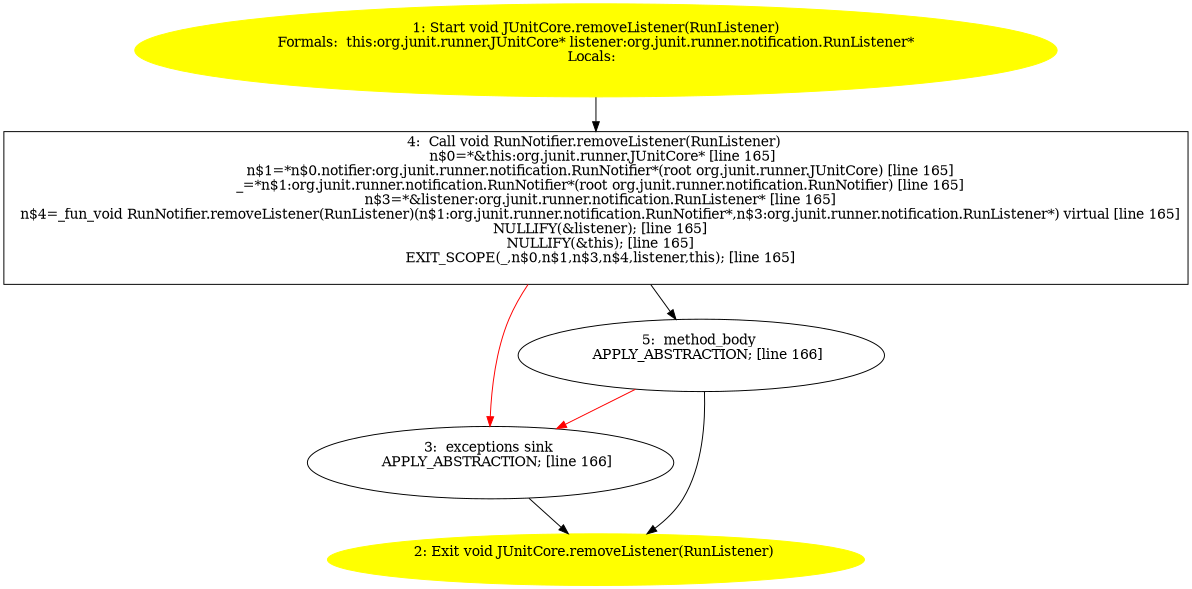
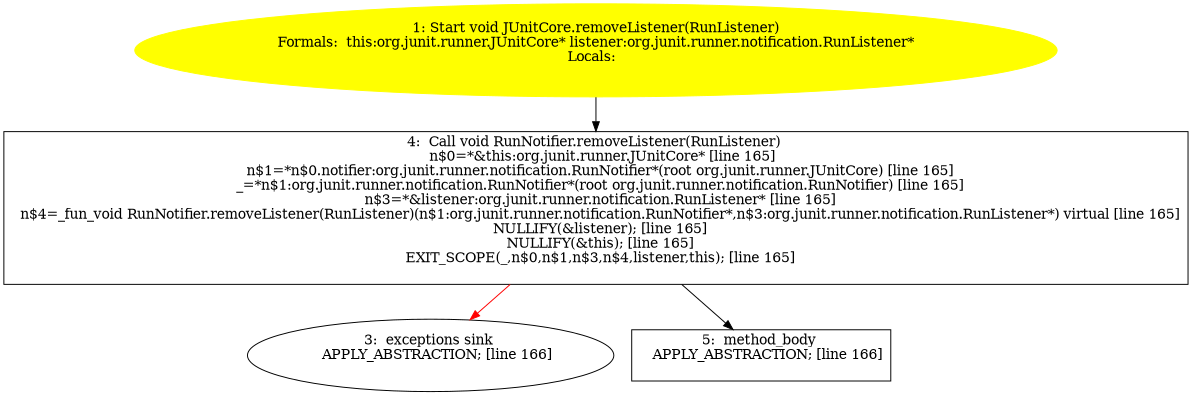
(701, 355) -> (761, 355)
(600, 407) -> none
(596, 560) -> none
